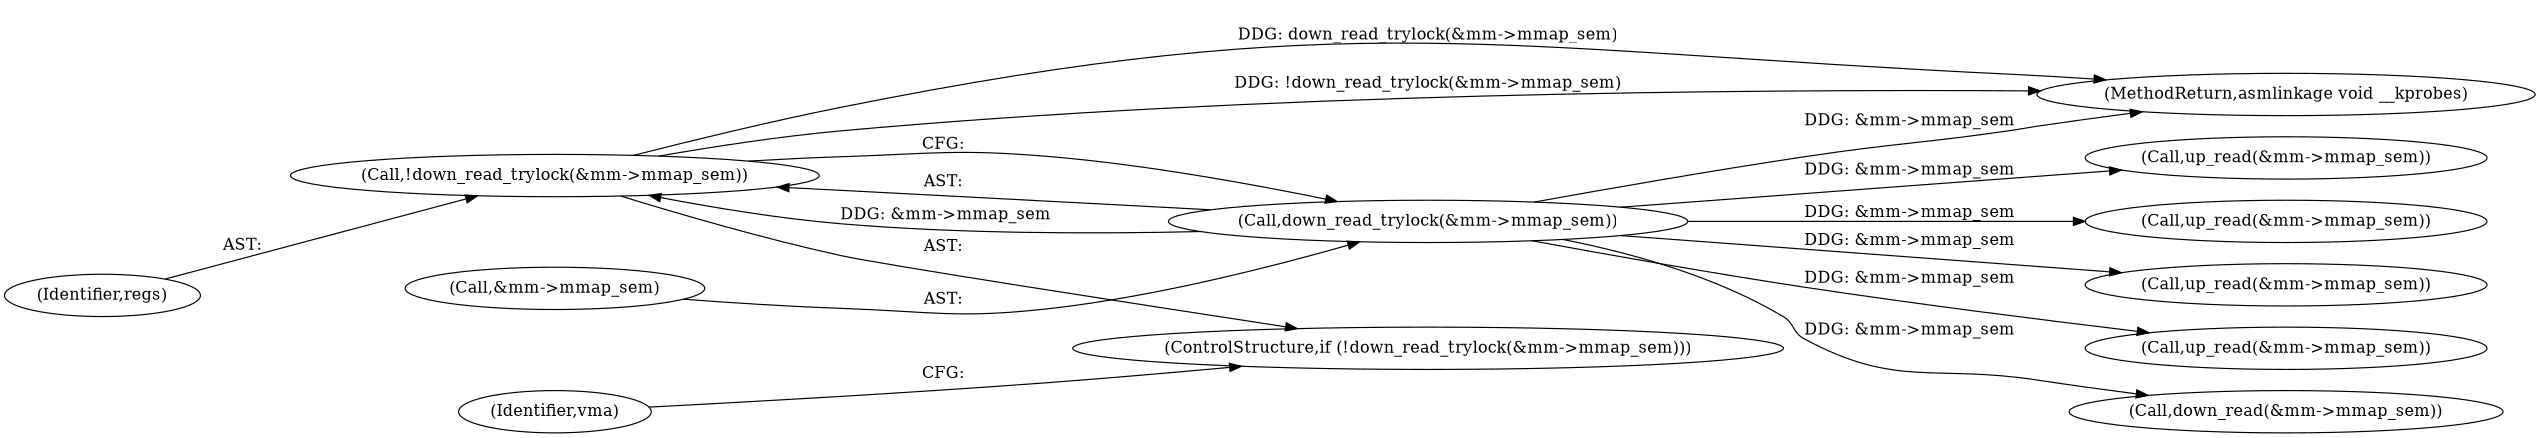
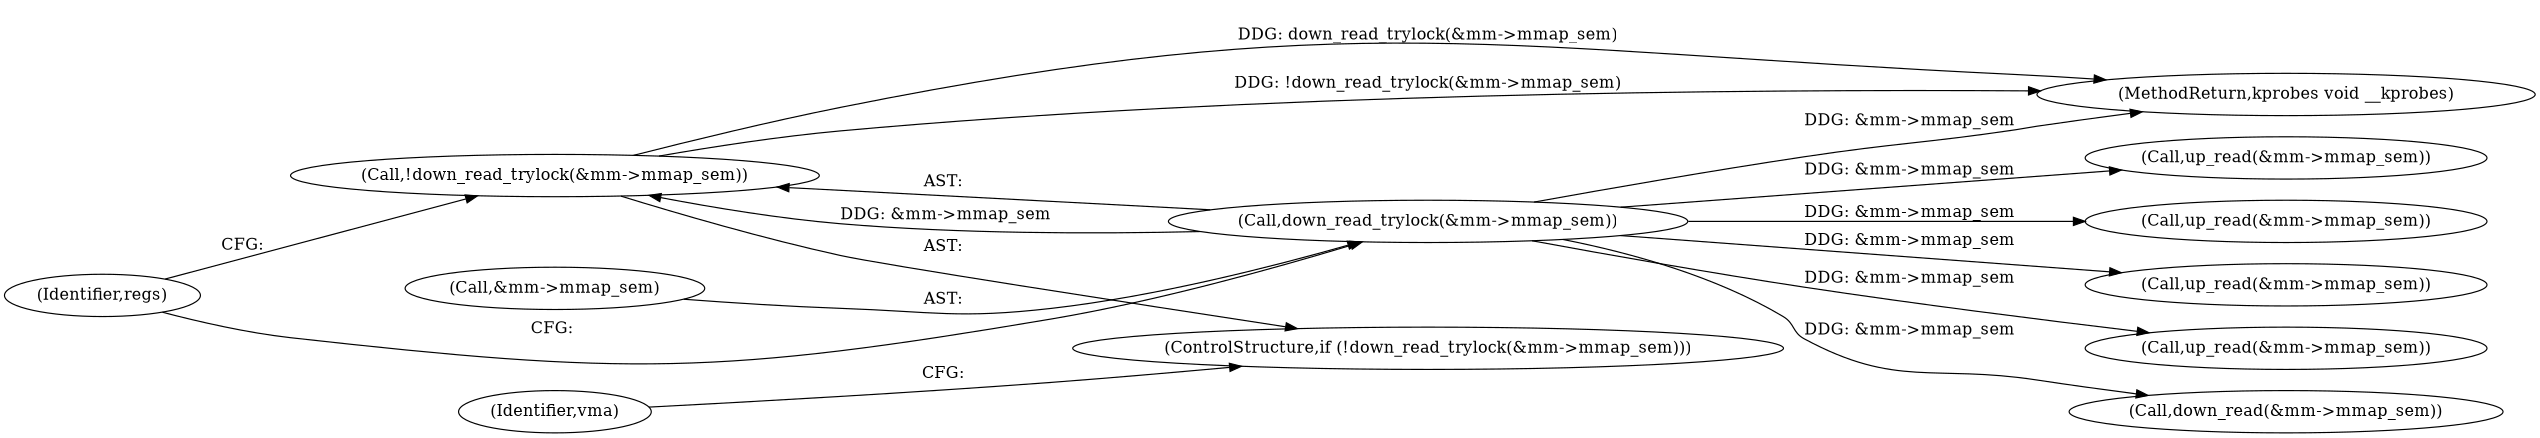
(2286, 94) -> (2286, 94)
(1038, 156) -> (760, 359)
(245, 245) -> (245, 245)
